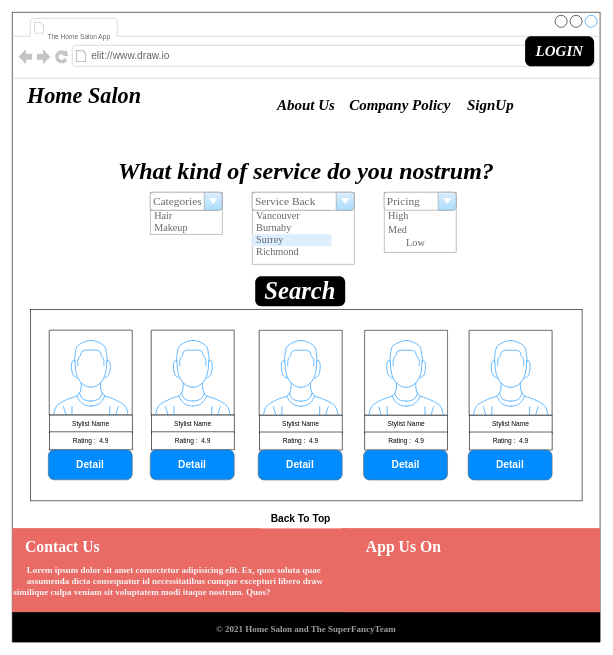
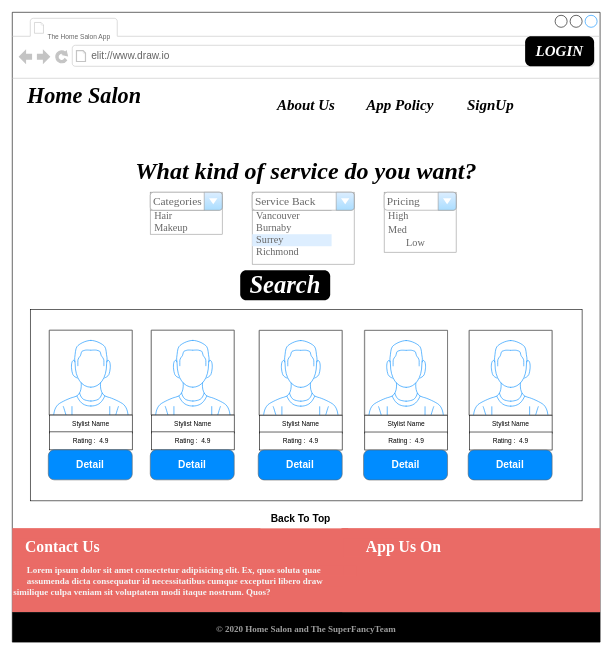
(400, 105) -> (400, 105)
(306, 171) -> (306, 171)
(300, 291) -> (285, 285)
(306, 626) -> (306, 626)
